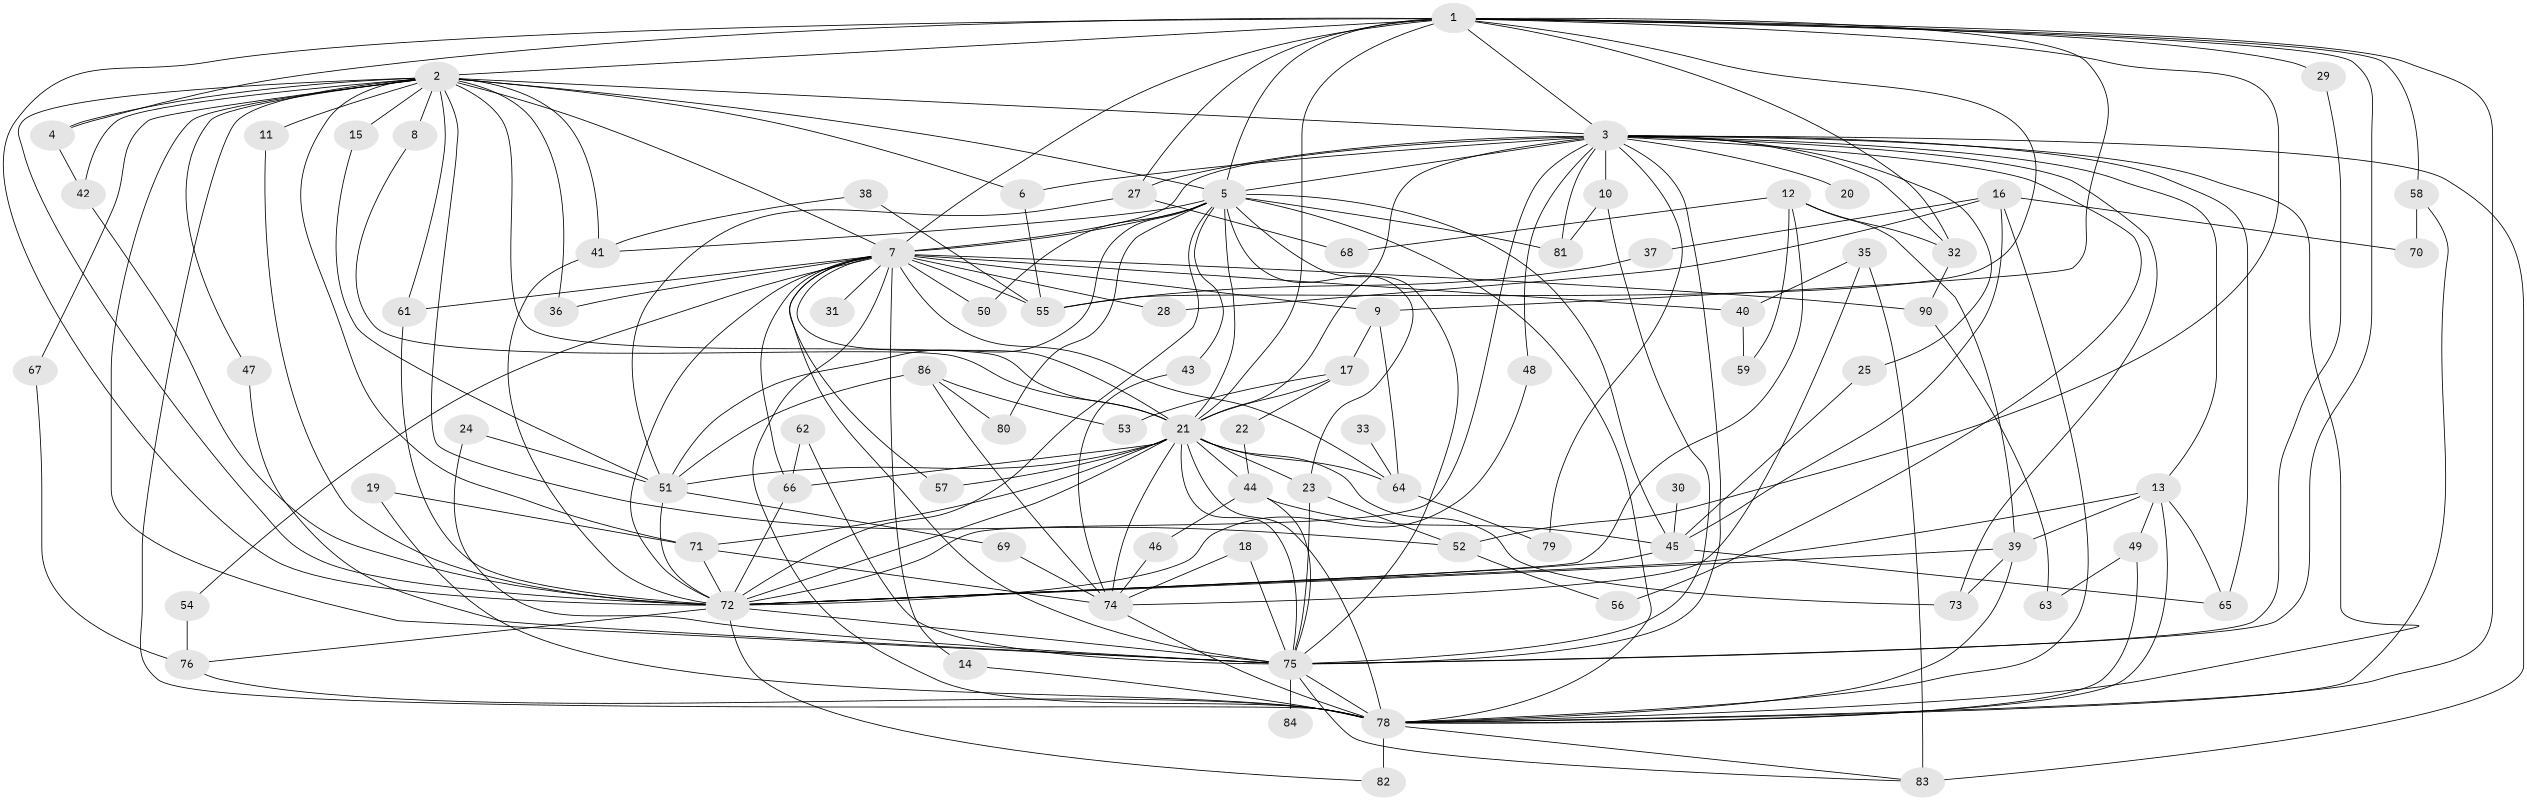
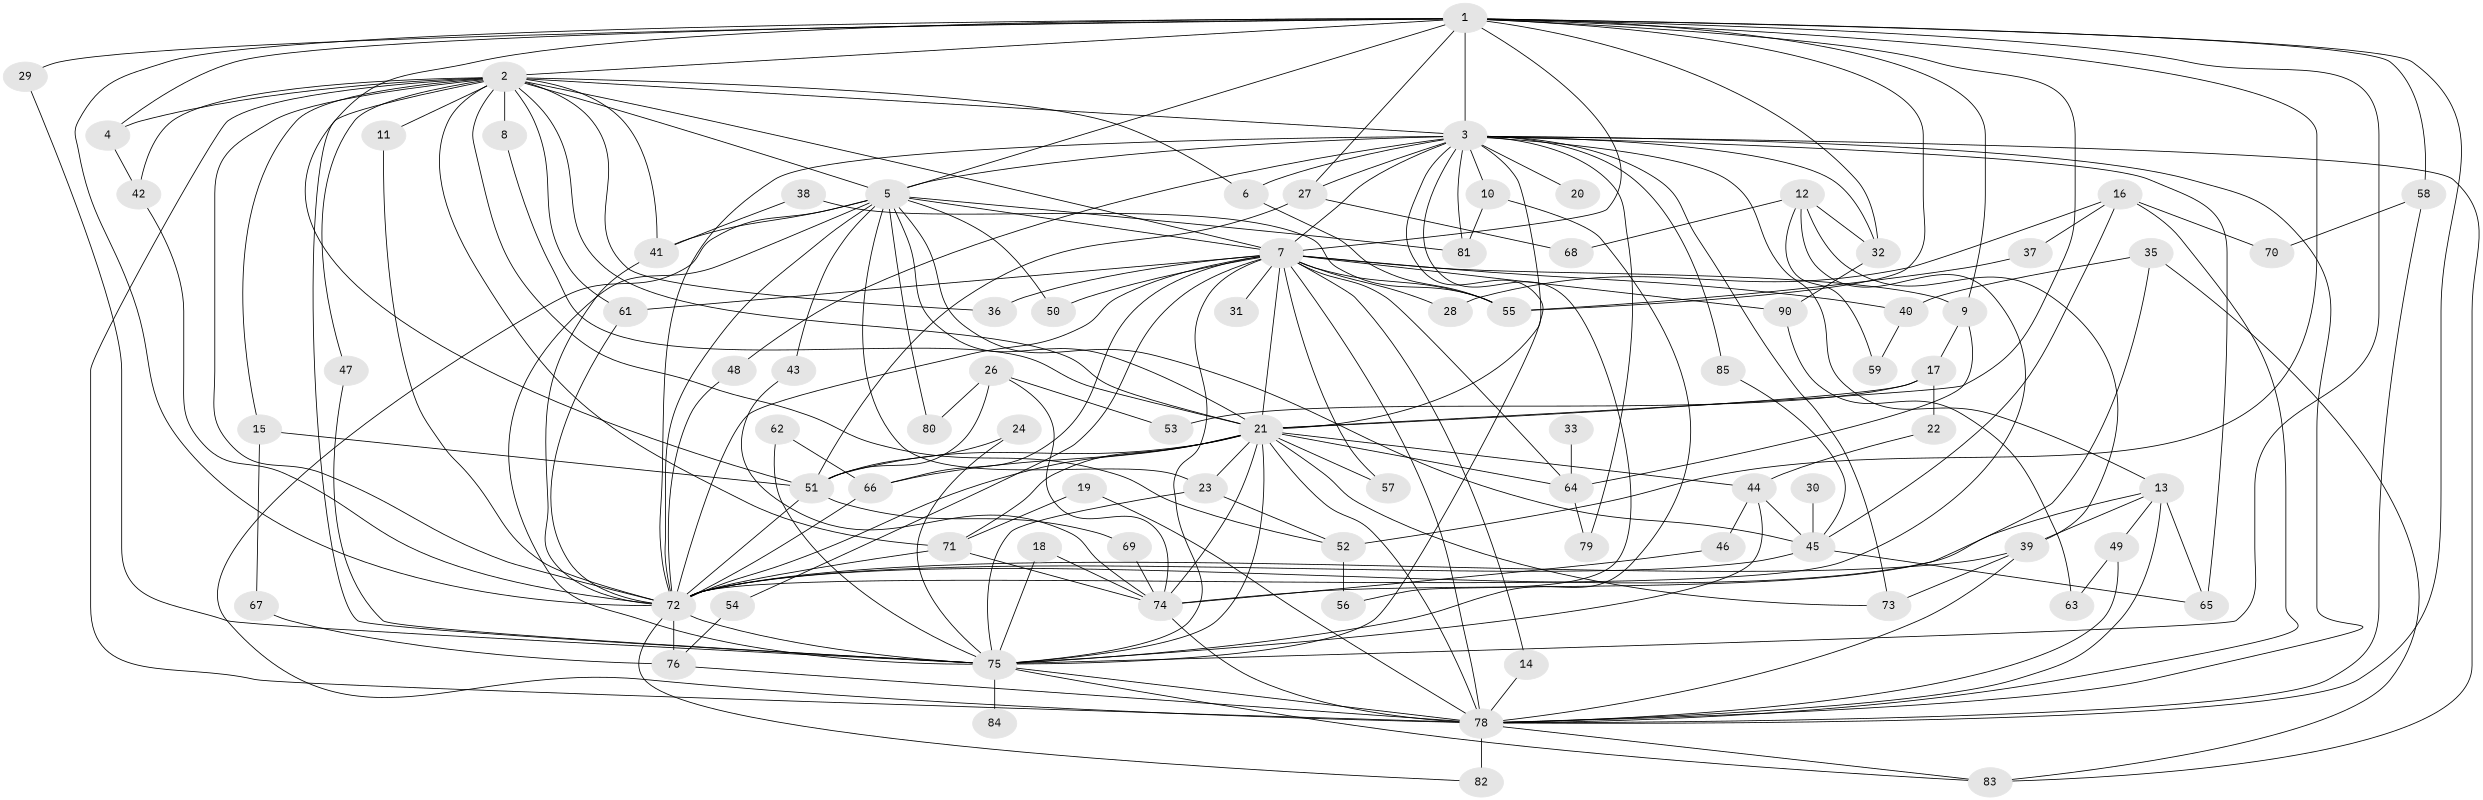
(153, 119) -> (258, 529)
(875, 361) -> (548, 51)
(925, 371) -> (991, 371)
(1865, 371) -> (1723, 371)
